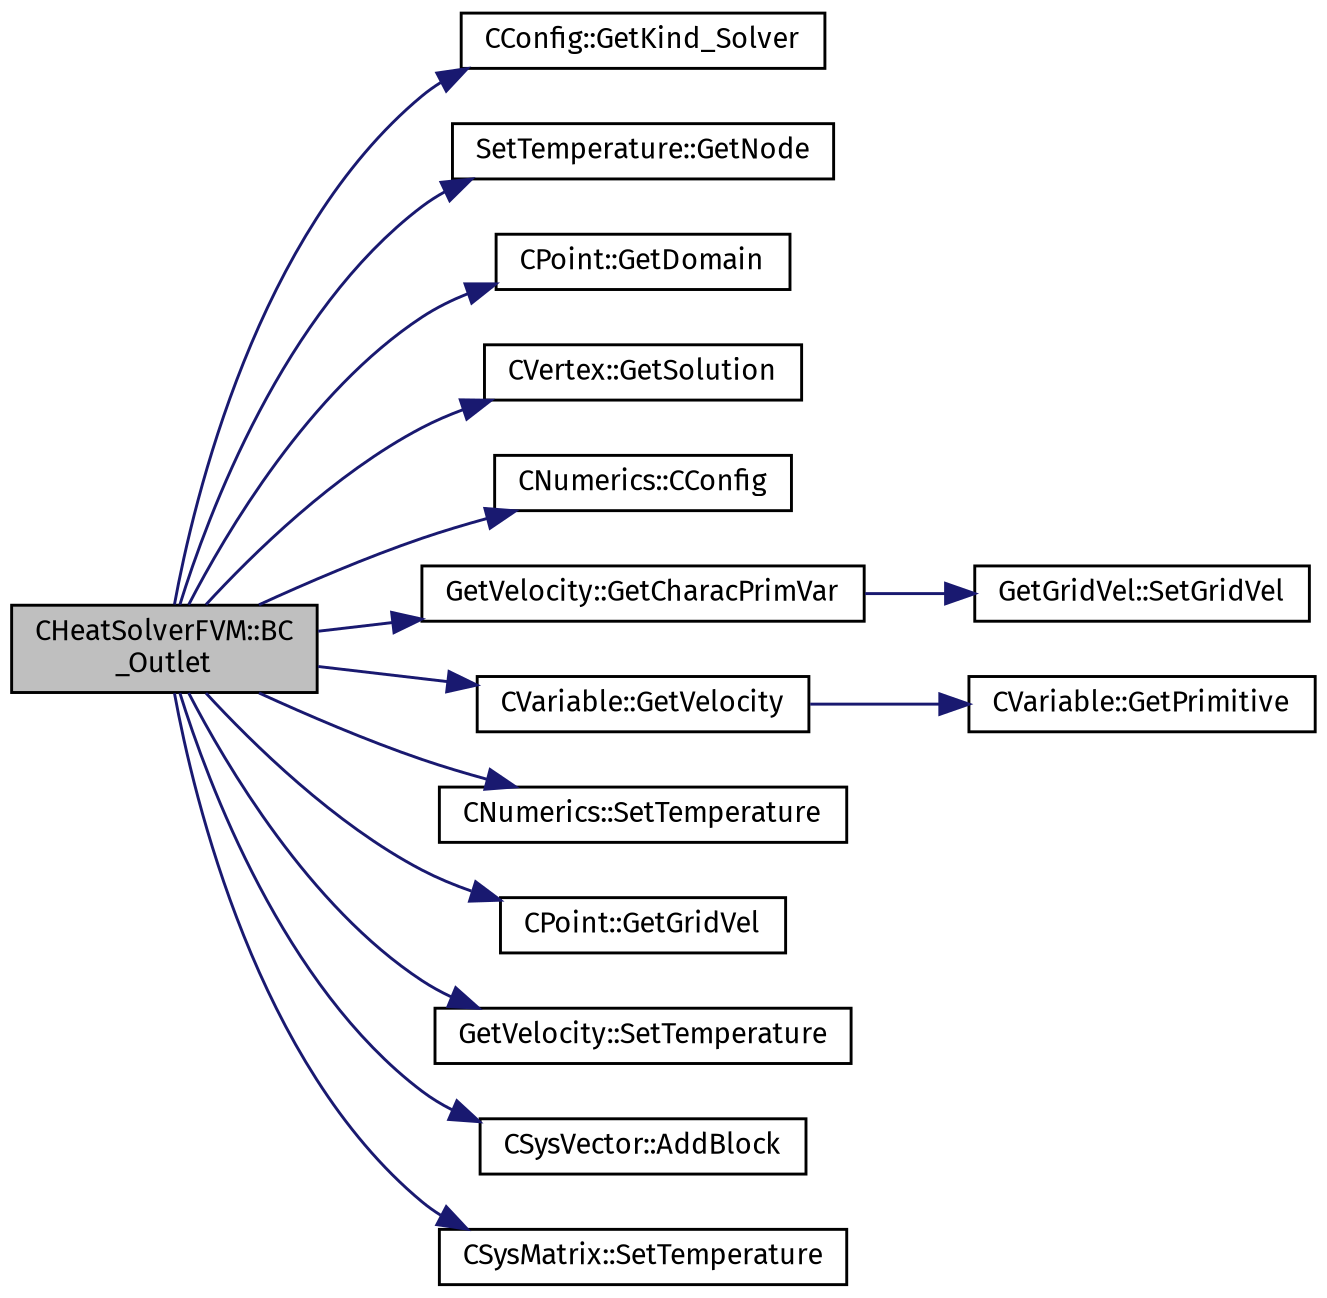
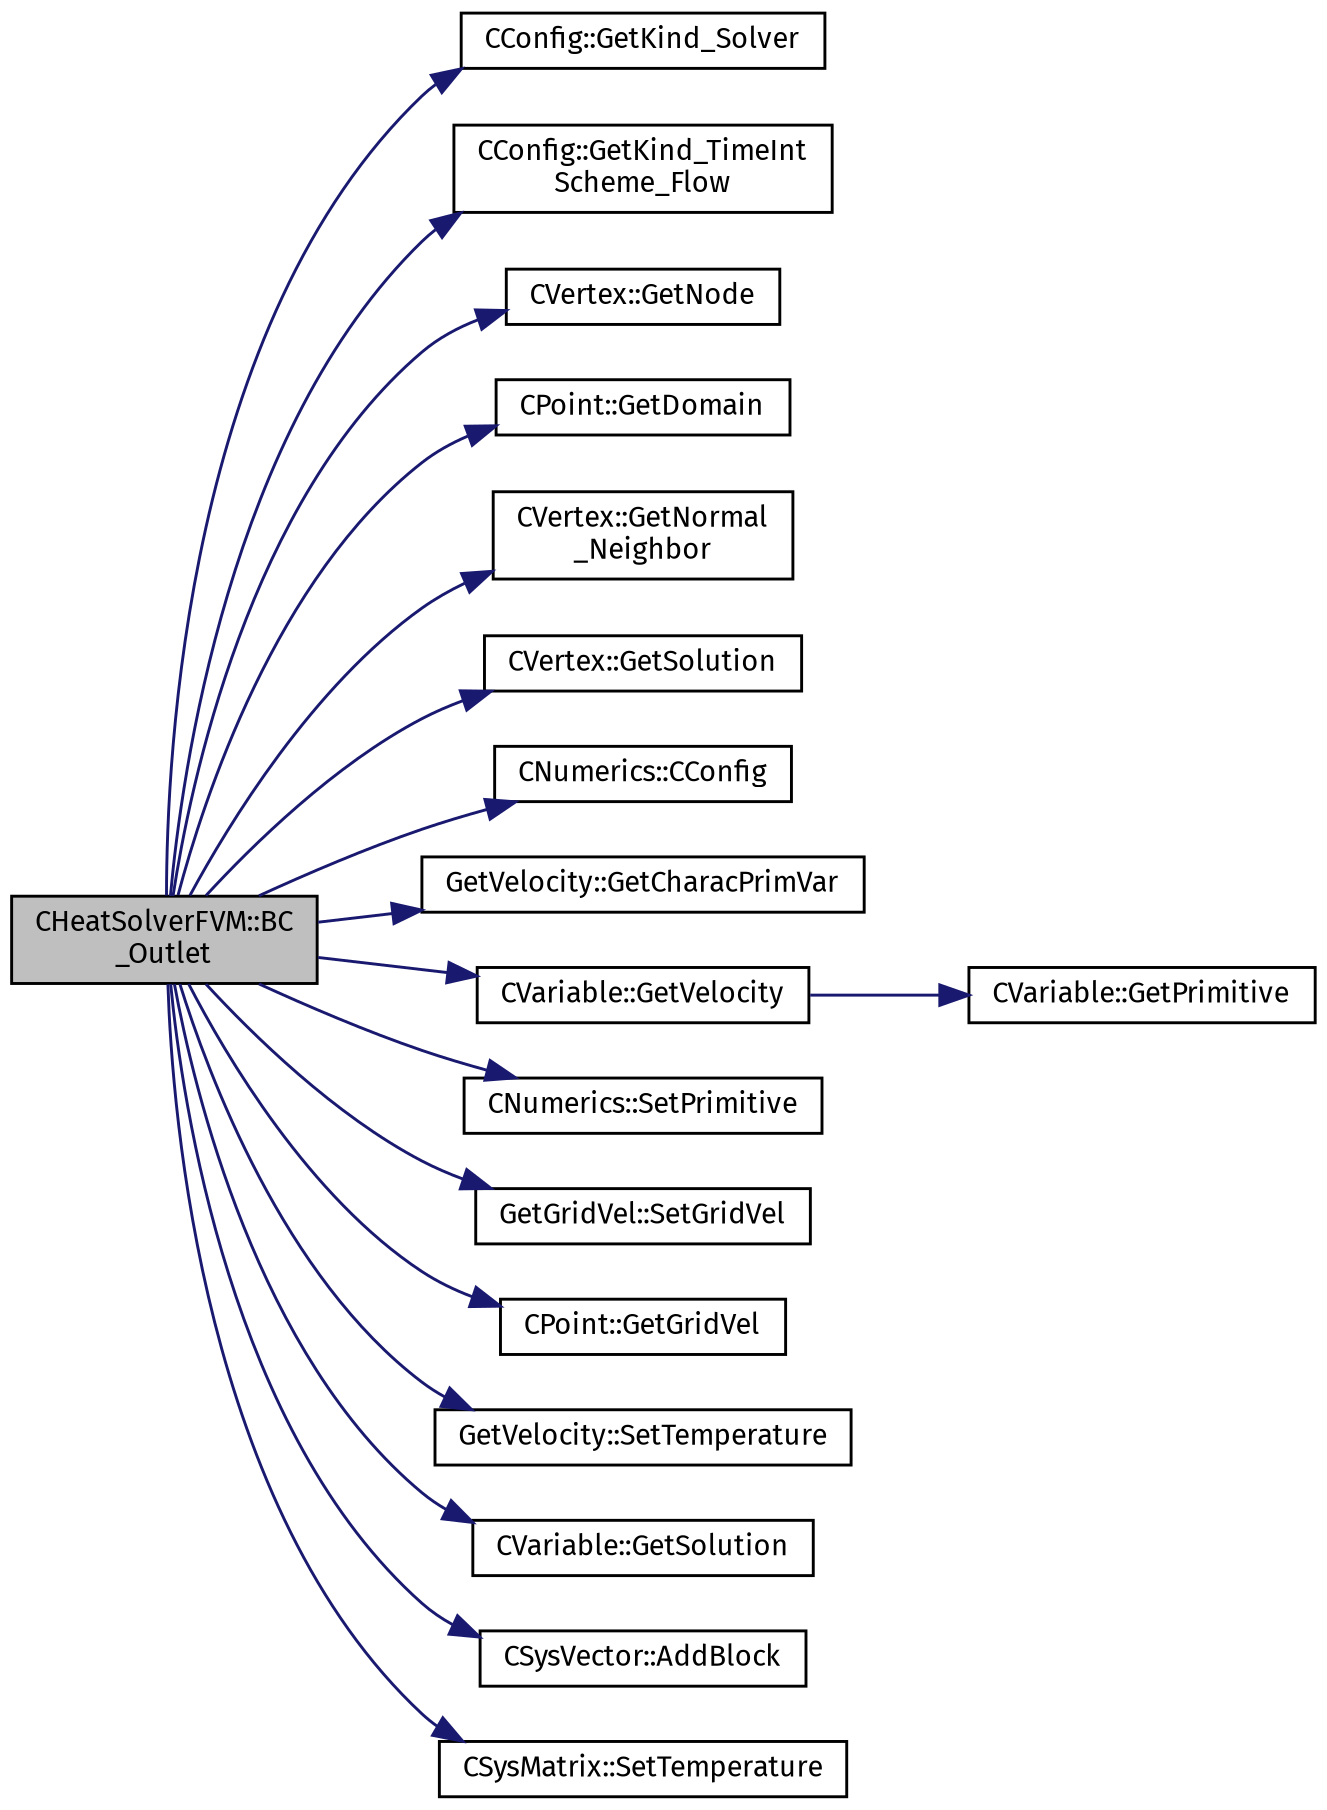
(643, 151) -> (643, 297)
none -> (643, 169)
none -> (643, 535)
(905, 594) -> (324, 1096)
(643, 815) -> (643, 1106)
none -> (643, 1548)
